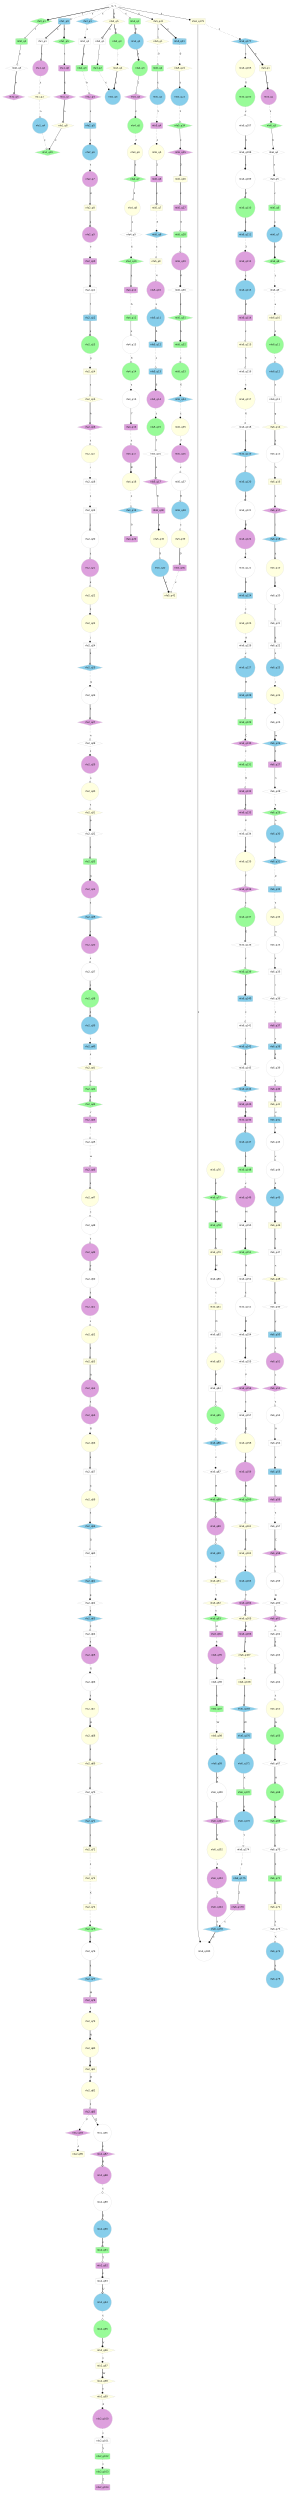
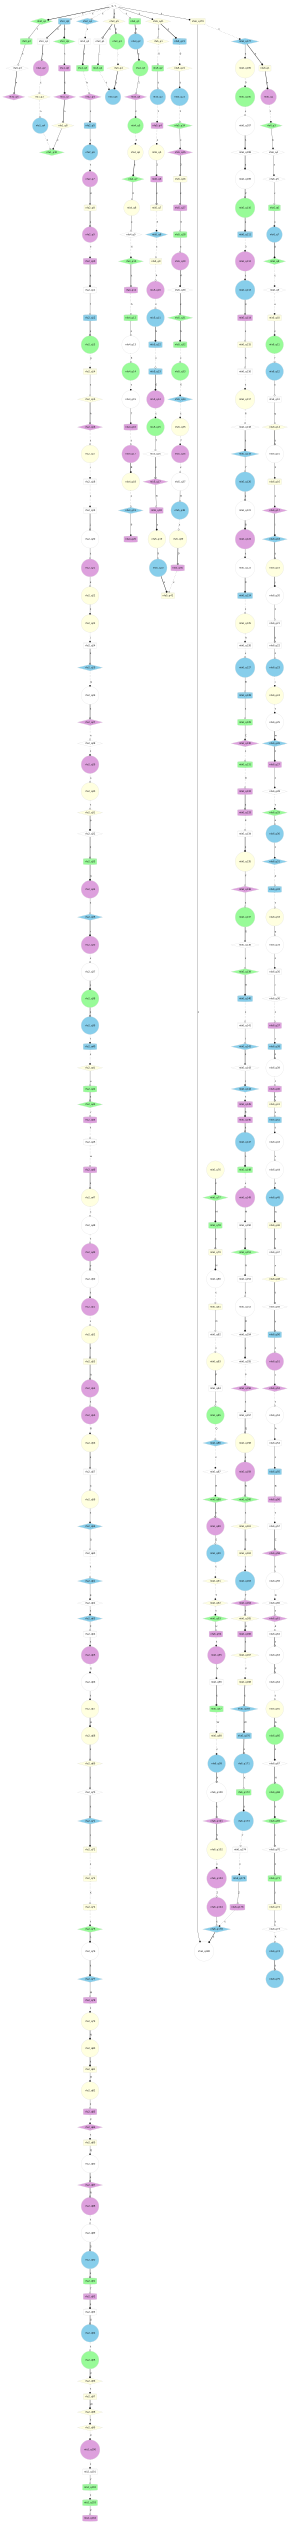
(95, 2120) -> (90, 2150)
